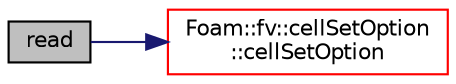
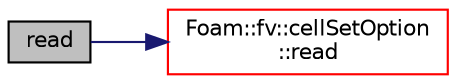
(308, 42) -> (308, 42)
